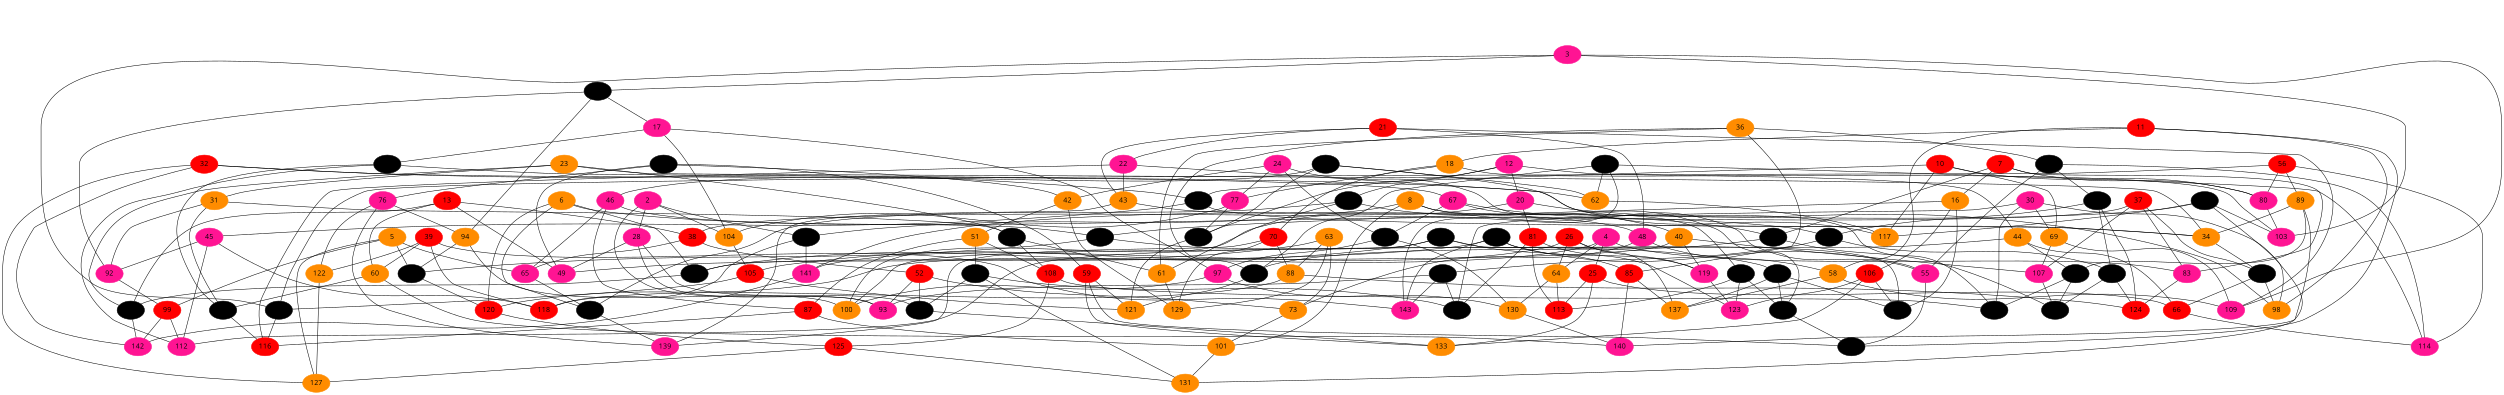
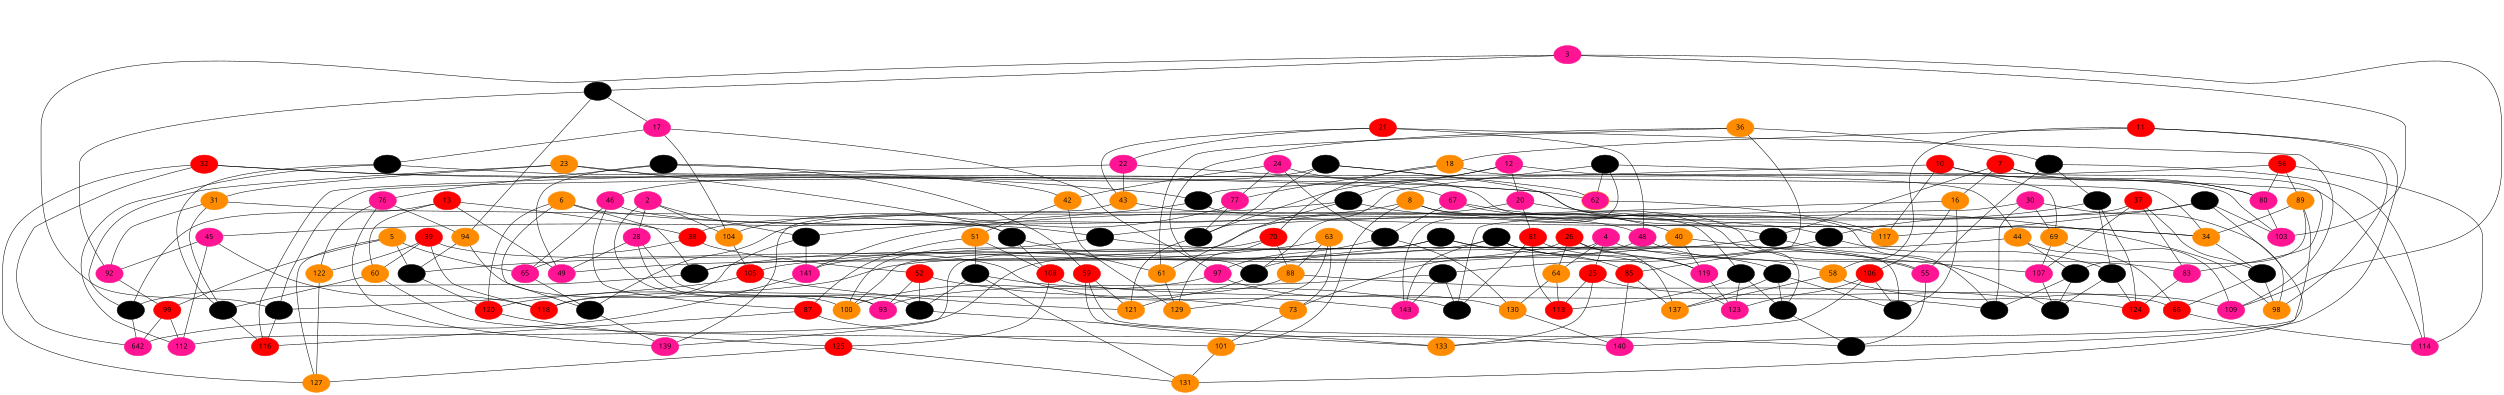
(1595, 201) -> (1595, 201)
(138, 347) -> (138, 347)
